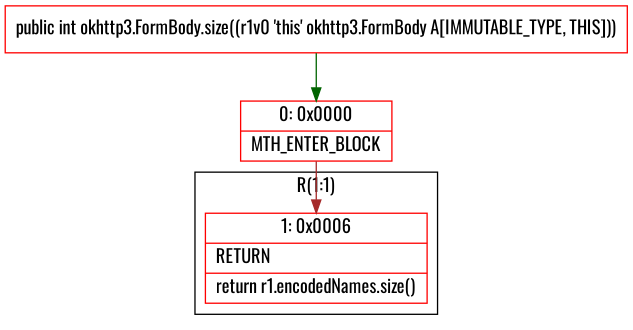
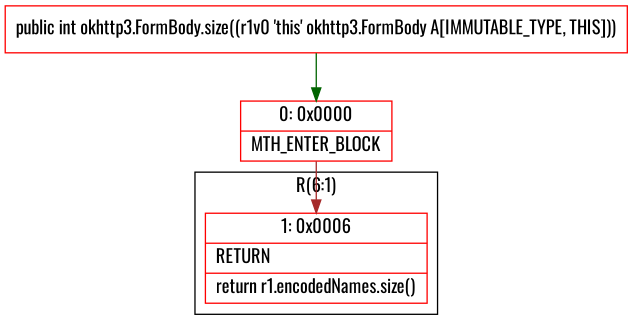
(316, 187) -> (316, 187)
